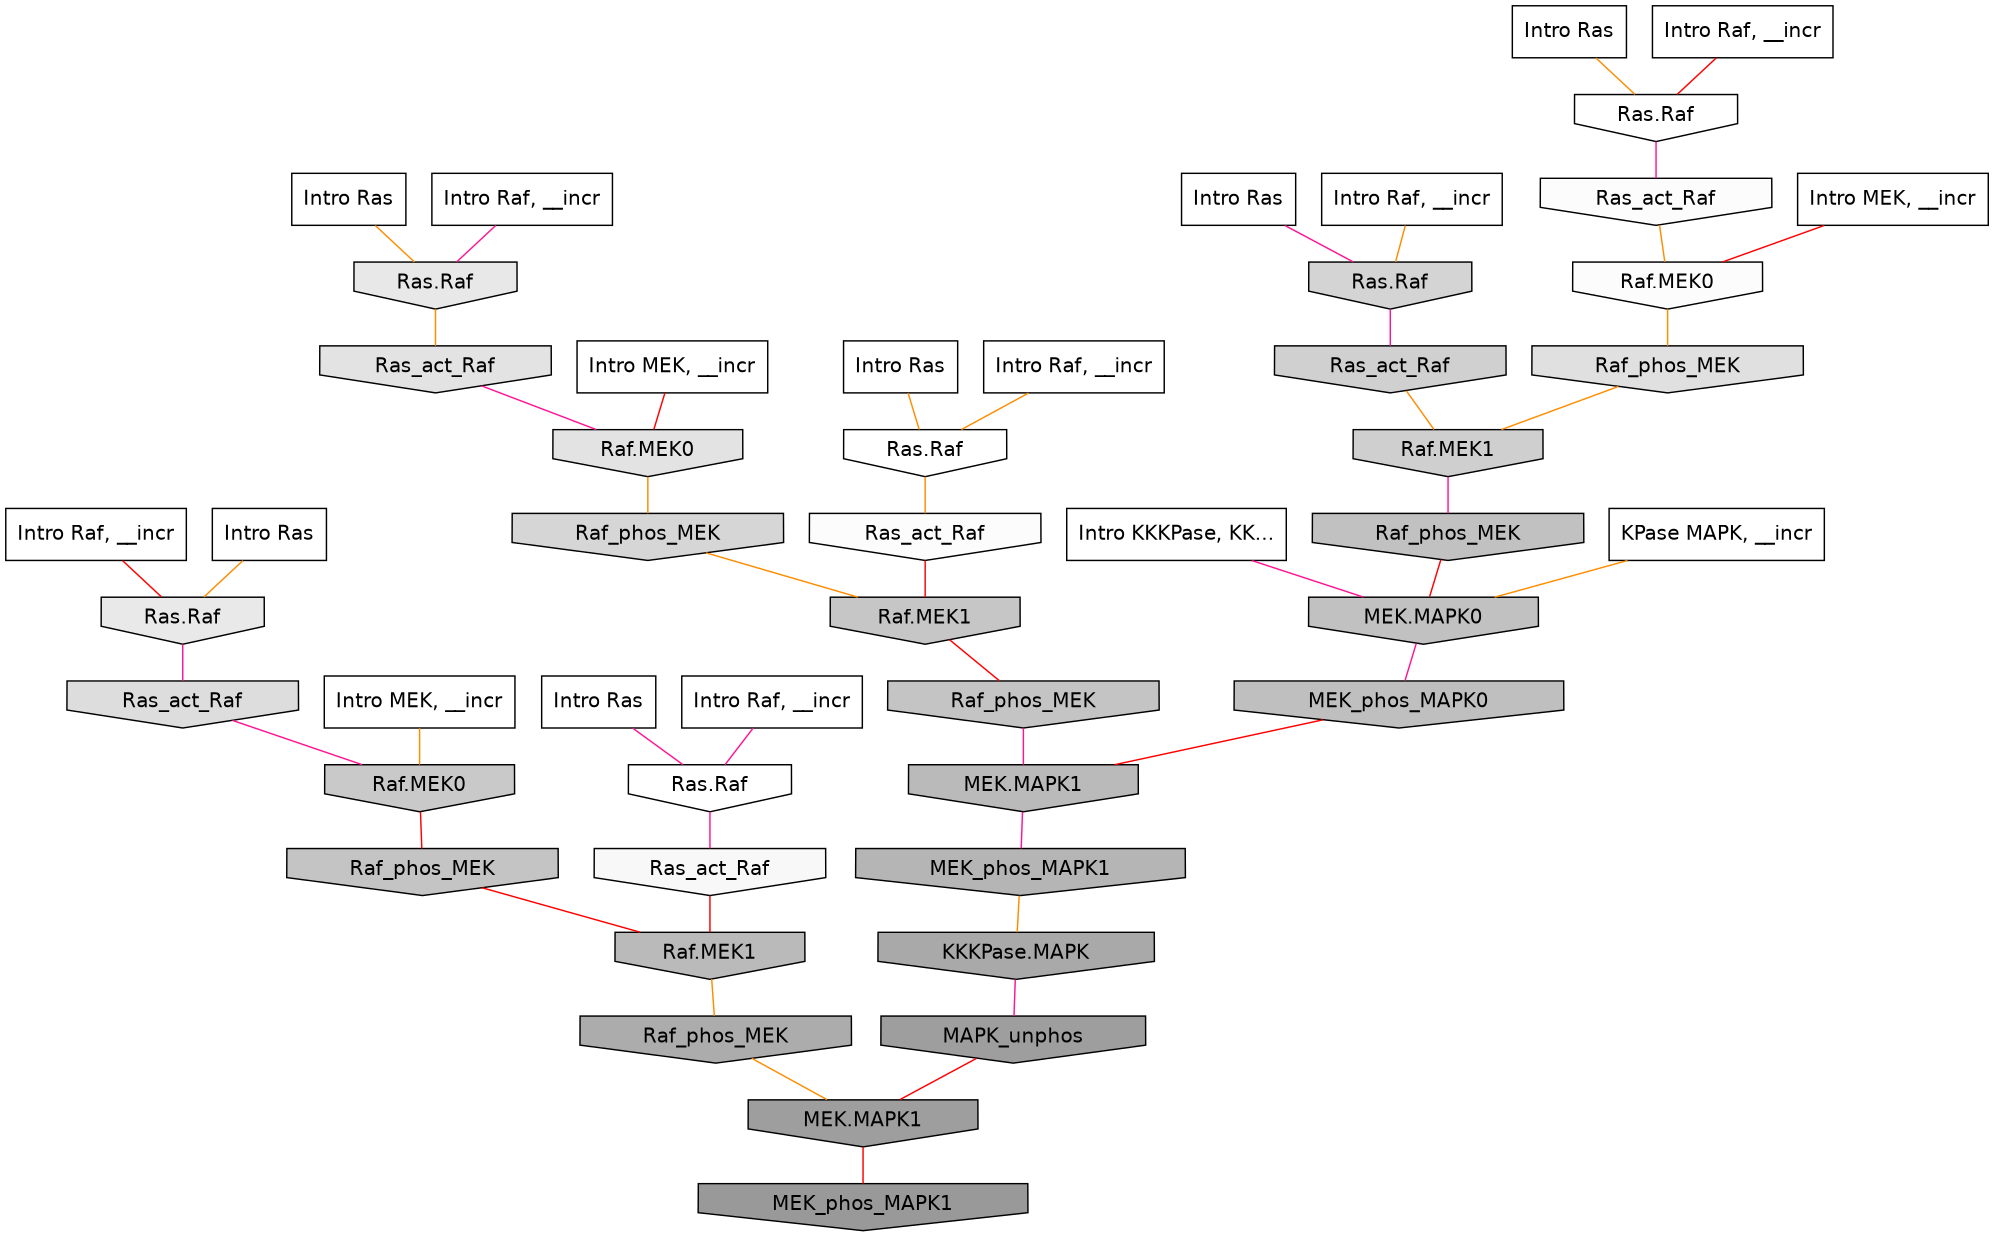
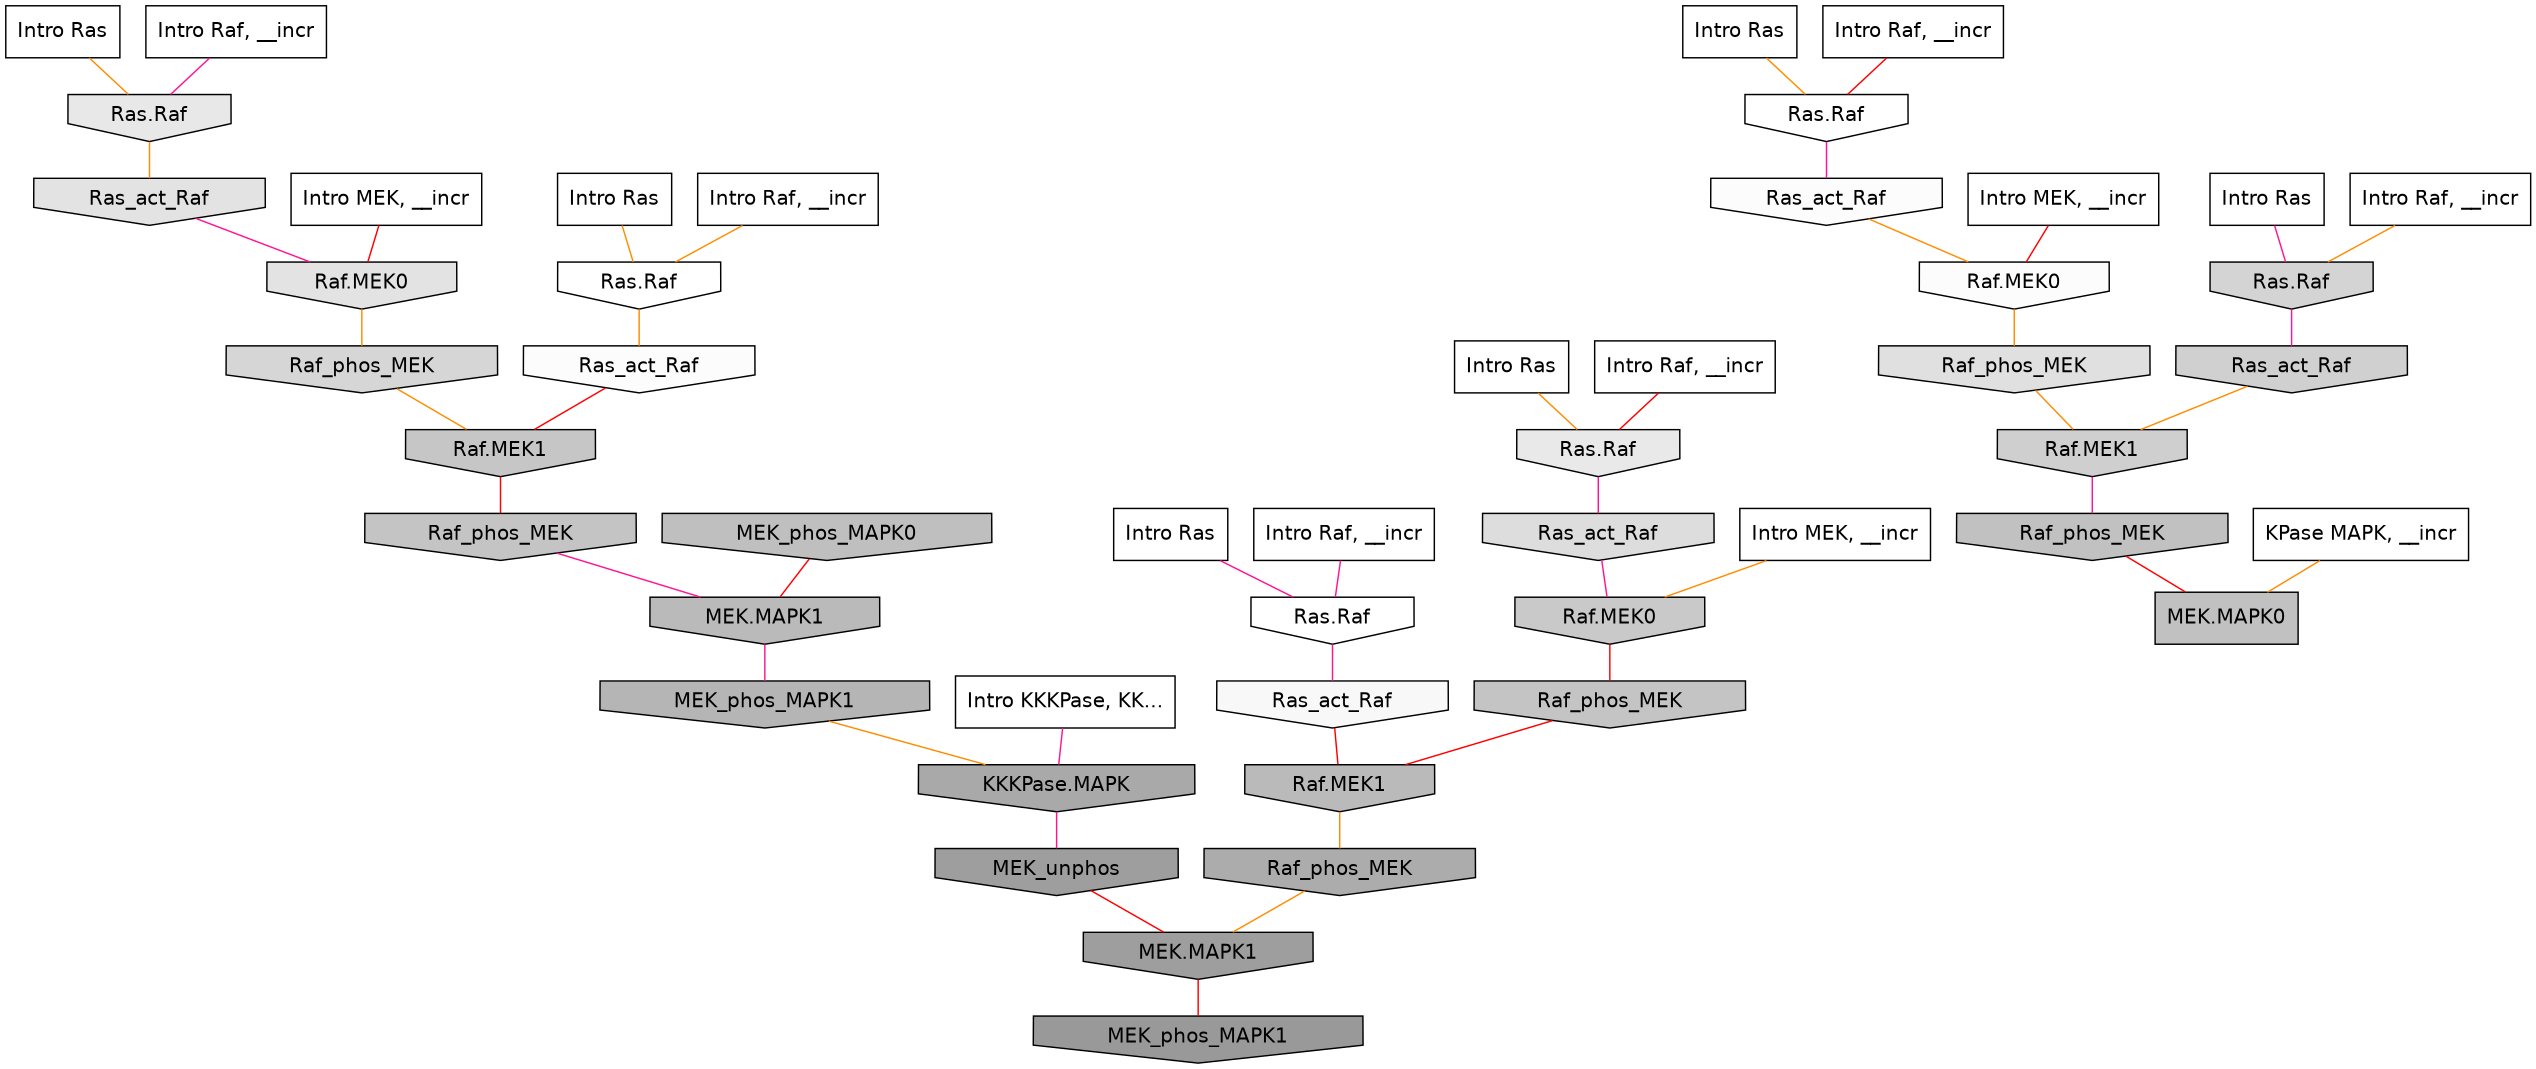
(1308, 579) -> (1061, 746)
(1424, 618) -> (2227, 618)
(1411, 662) -> none
(1013, 1037) -> (1057, 870)
